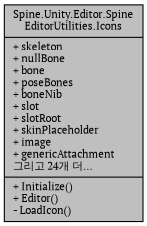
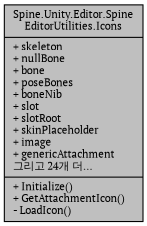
(36, 199) -> (69, 199)
